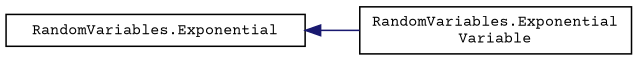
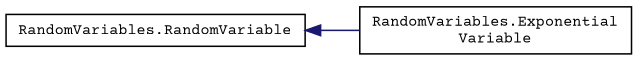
(156, 30) -> (156, 30)
